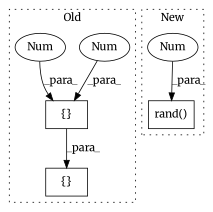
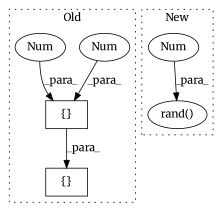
(171, 115) -> (177, 115)
